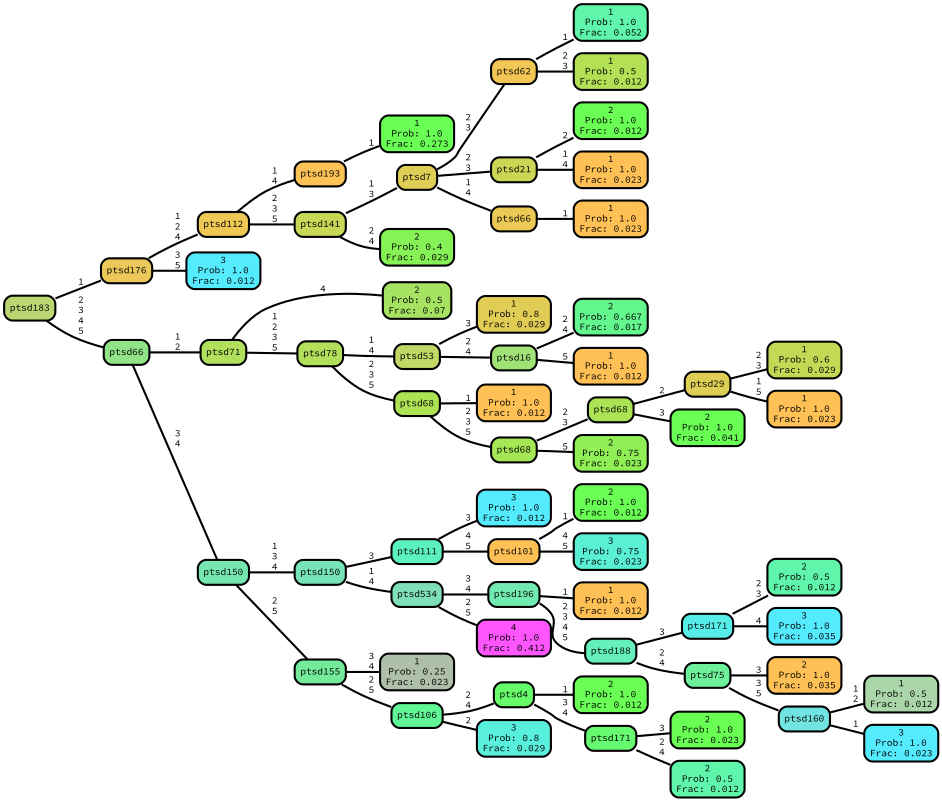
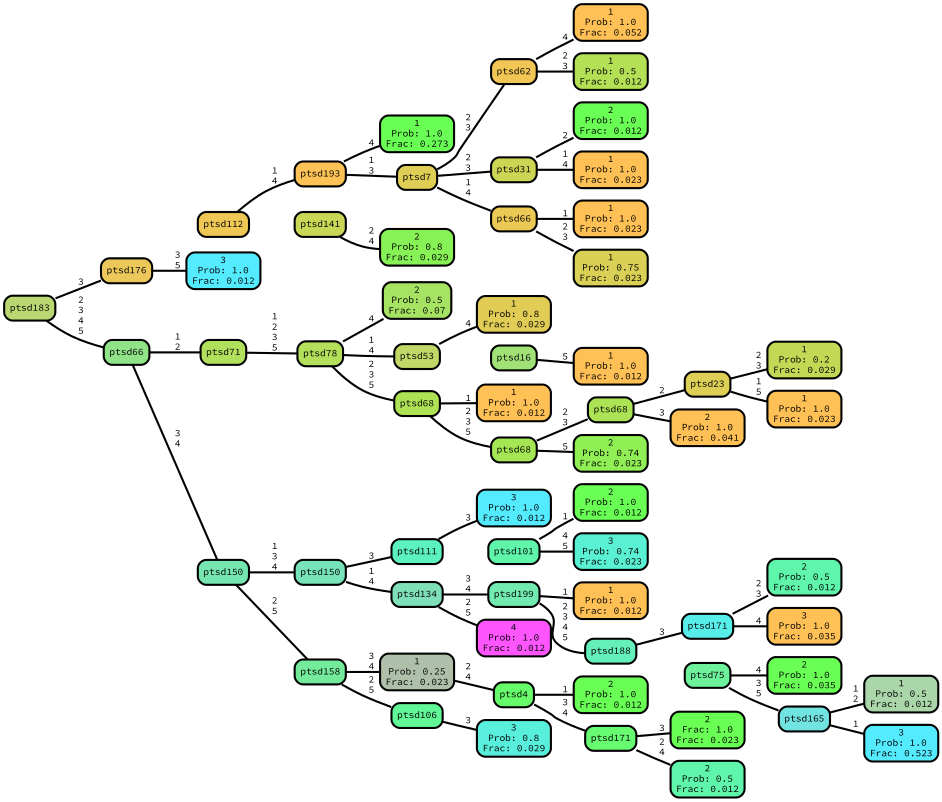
(611, 22) -> (611, 22)
(562, 37) -> (562, 37)
(369, 143) -> (369, 143)
(514, 170) -> (514, 170)
(372, 201) -> (371, 176)
(272, 224) -> none
(173, 246) -> none
(417, 247) -> (417, 247)
none -> (611, 268)
(78, 282) -> (78, 282)
(301, 298) -> (363, 330)
(611, 317) -> none
(465, 324) -> (465, 324)
(465, 357) -> none
(804, 360) -> (804, 360)
(708, 384) -> (708, 384)
(708, 428) -> (708, 428)
(611, 453) -> (611, 453)
(466, 552) -> none
(514, 552) -> (514, 552)
(611, 552) -> (611, 552)
(417, 594) -> (417, 594)
(514, 594) -> (514, 594)
(804, 626) -> (804, 626)
(514, 638) -> (514, 638)
(660, 670) -> none
(756, 670) -> (756, 670)
(320, 672) -> (320, 672)
(804, 675) -> (804, 675)
(469, 711) -> (474, 685)
(804, 719) -> (804, 719)
(465, 721) -> (465, 721)
(708, 730) -> (708, 730)
(901, 743) -> (901, 743)
